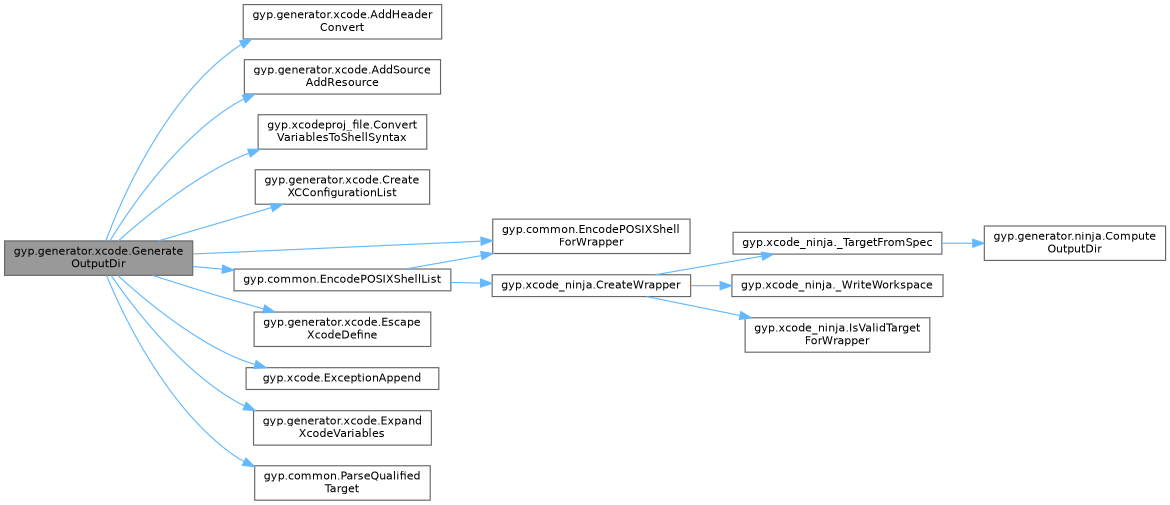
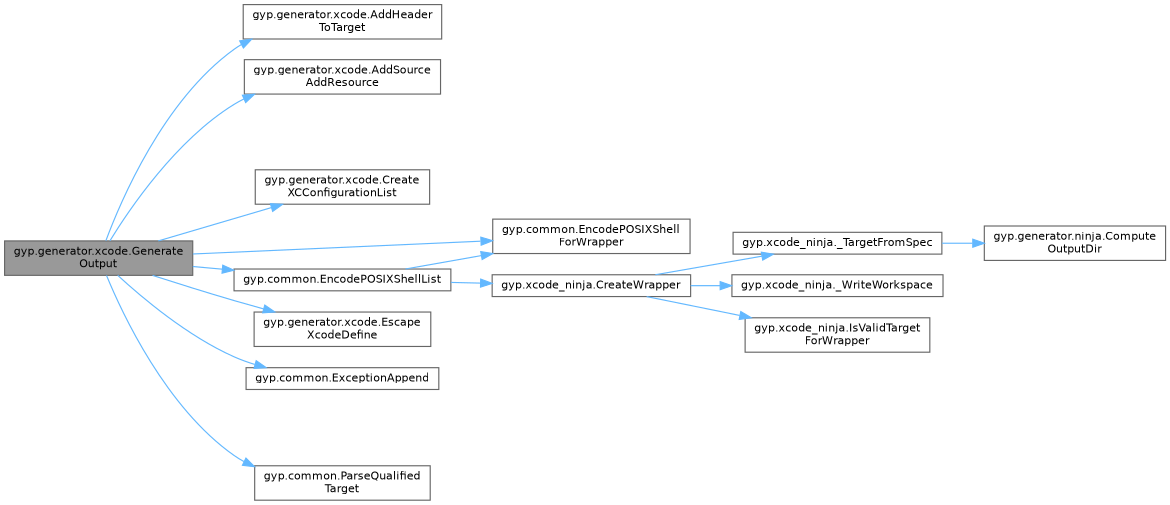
(342, 22) -> (342, 22)
(342, 132) -> none
(99, 258) -> (99, 258)
(342, 379) -> (342, 379)
(342, 428) -> none
